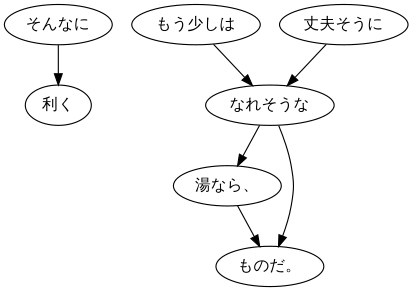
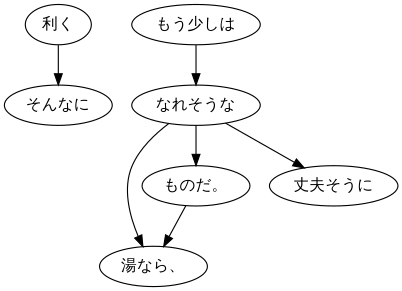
(58, 59) -> (58, 59)
(311, 61) -> (260, 143)
(246, 221) -> (177, 221)
